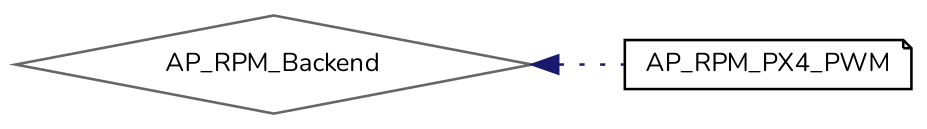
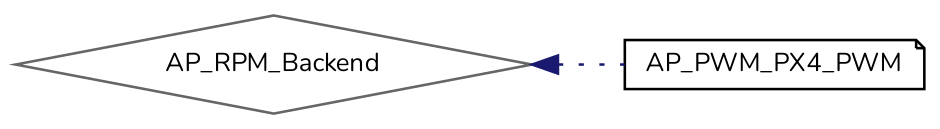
(768, 65) -> (775, 65)
